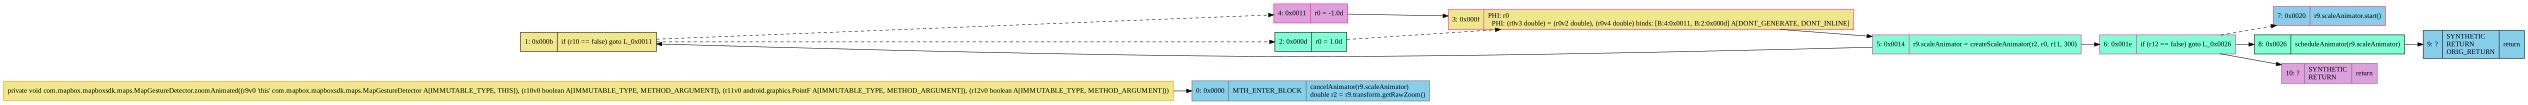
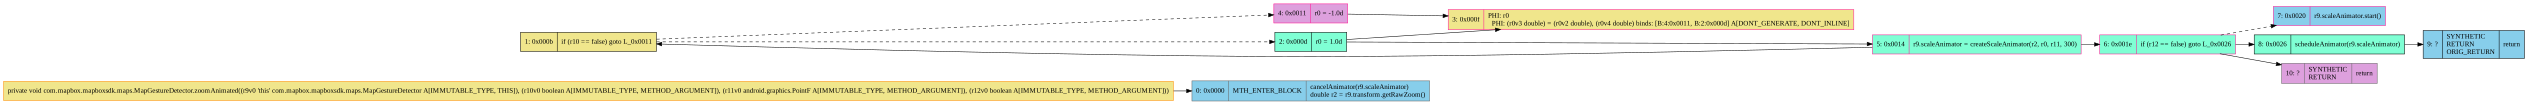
(1824, 33) -> (1607, 43)
(1421, 35) -> (1421, 35)
